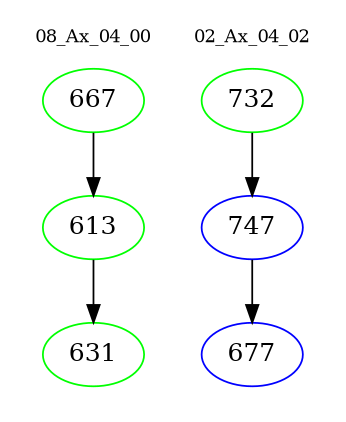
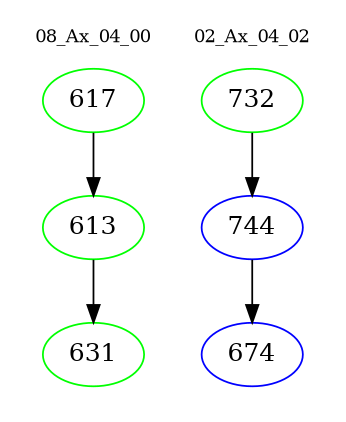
(93, 101) -> (93, 101)
(252, 228) -> (252, 228)
(252, 355) -> (252, 355)
